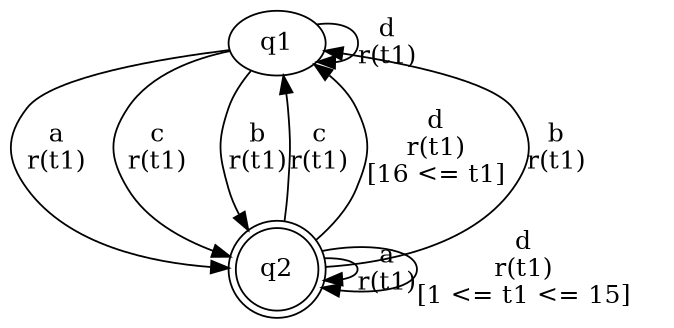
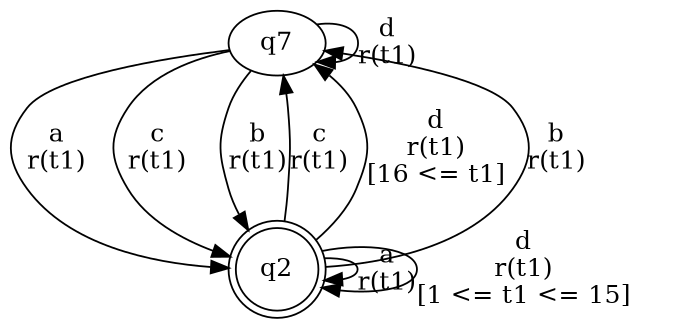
(277, 43) -> (277, 43)
